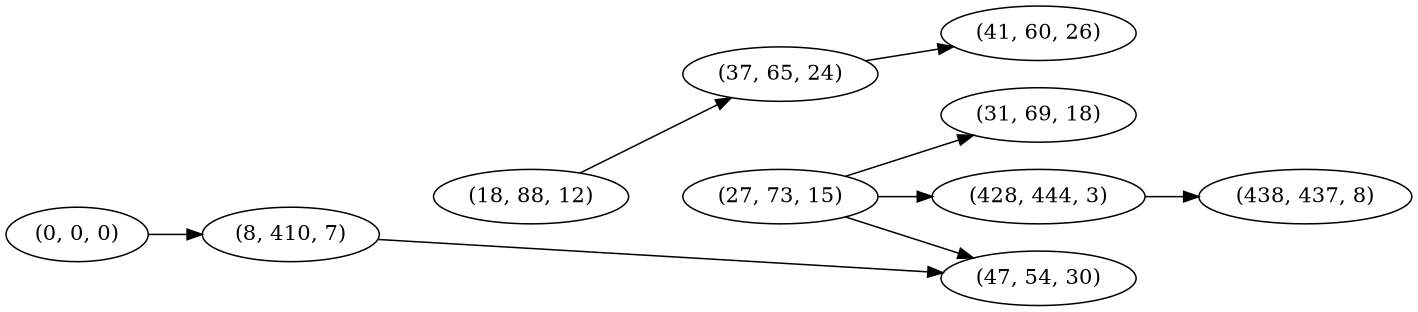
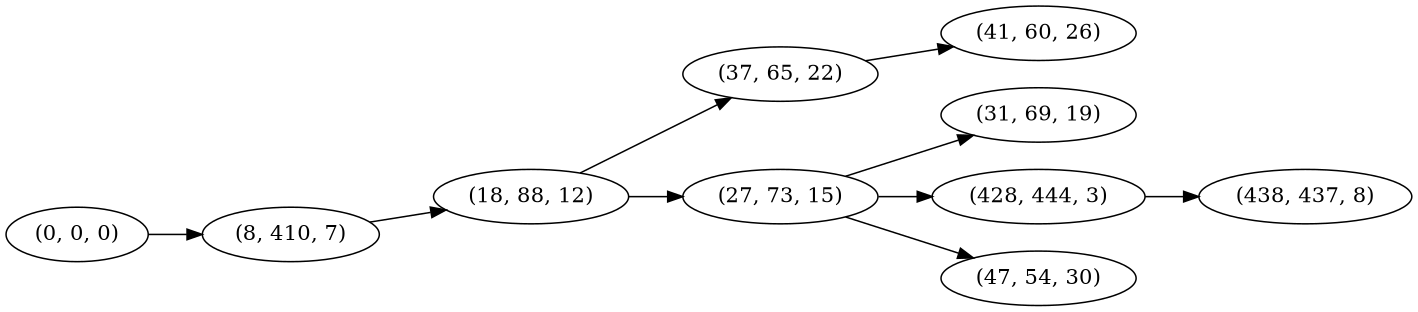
(780, 74) -> (780, 74)
(1039, 115) -> (1039, 115)
none -> (648, 197)
(653, 256) -> (400, 217)
